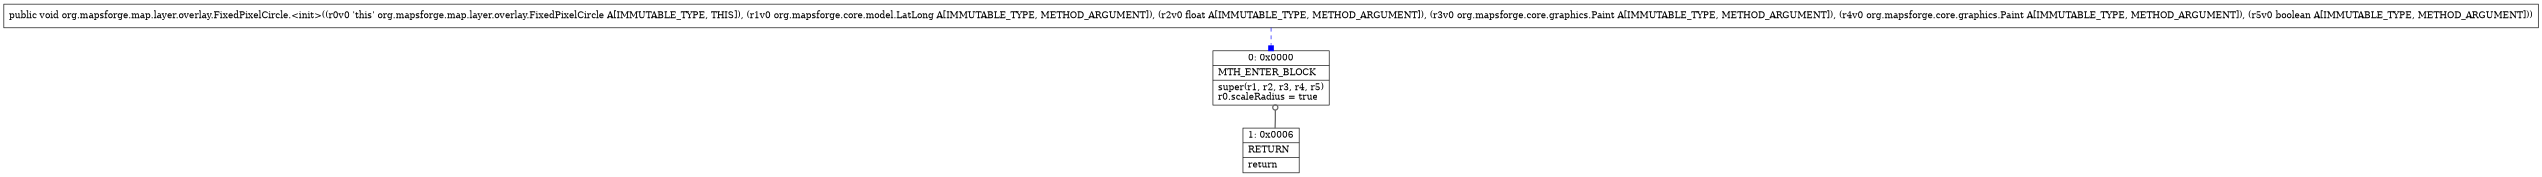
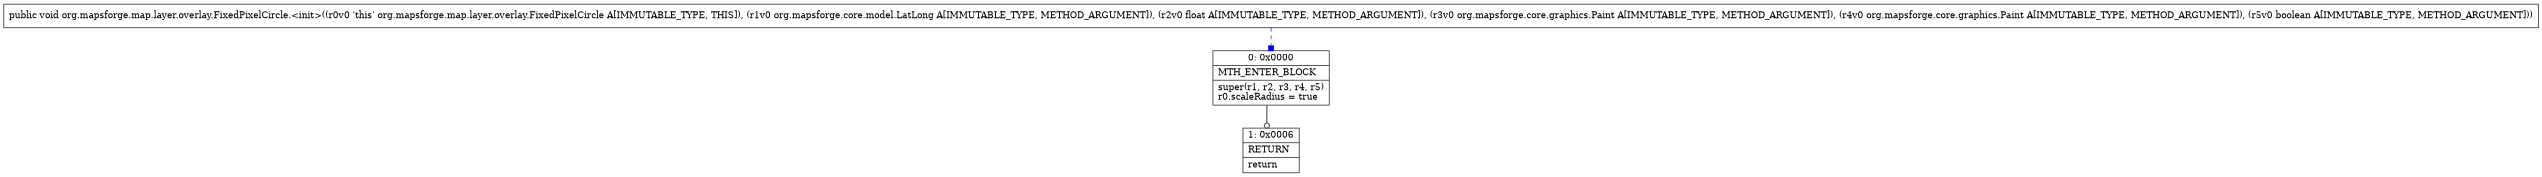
(1275, 119) -> (1267, 114)
